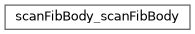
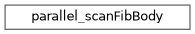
(98, 17) -> (98, 17)
